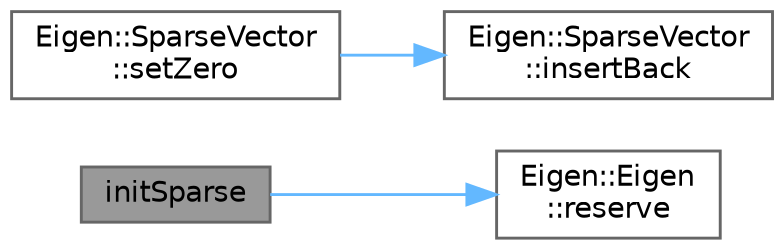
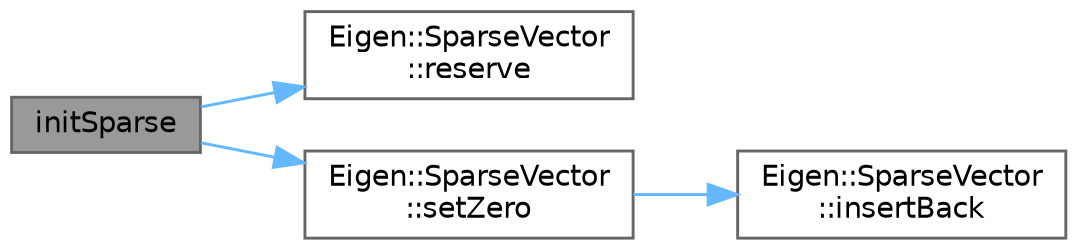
none -> (238, 150)
(608, 195) -> (469, 55)
